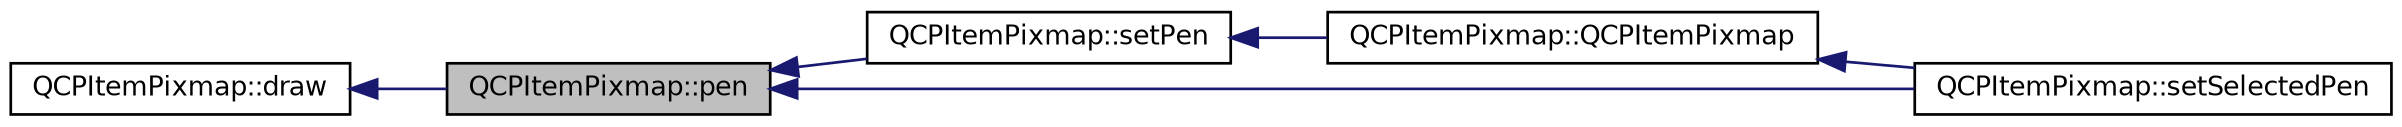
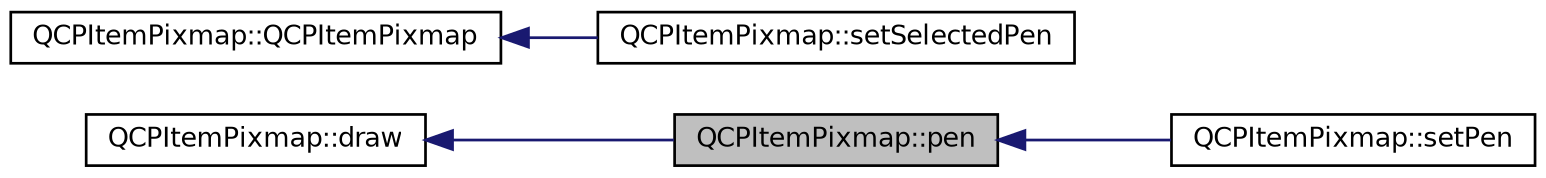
(1292, 38) -> none
(1356, 89) -> none
